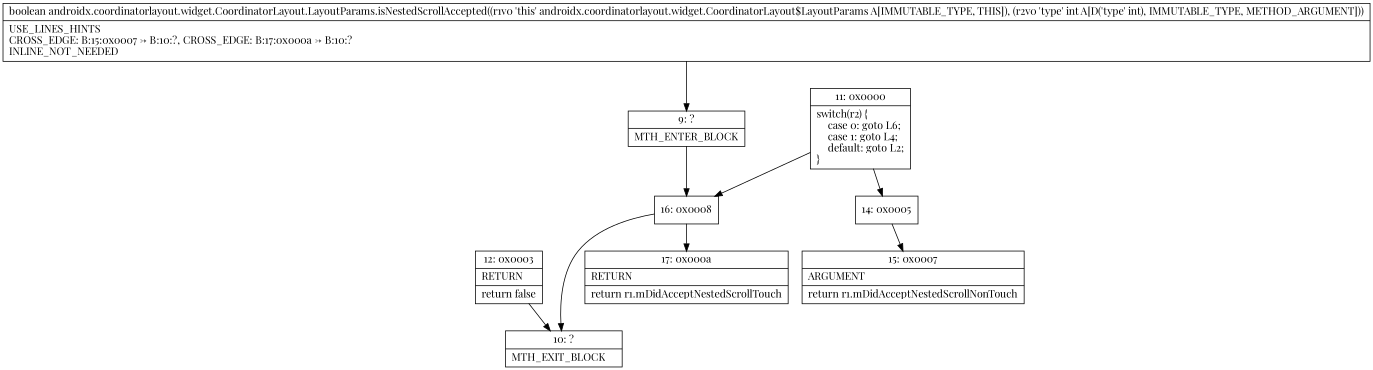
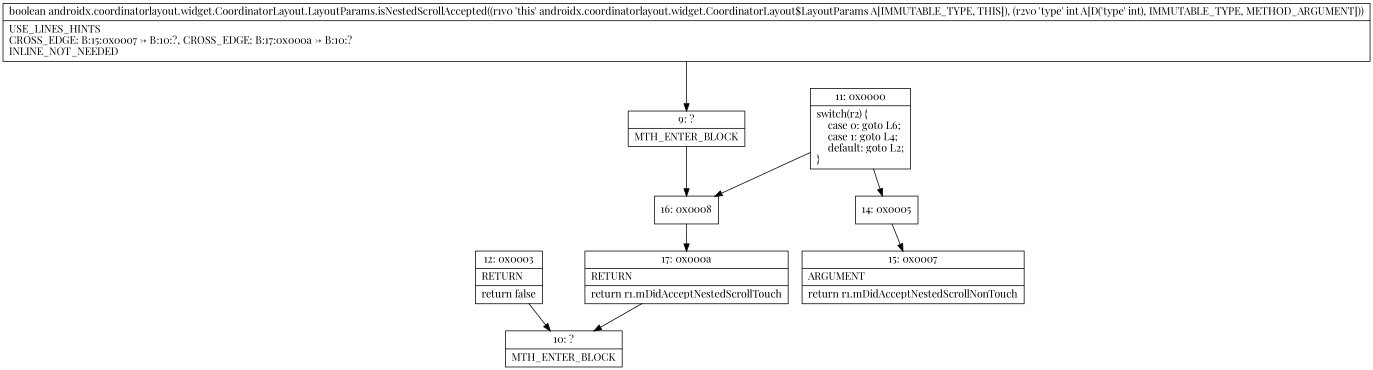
(582, 247) -> (621, 315)
(559, 358) -> (564, 358)
